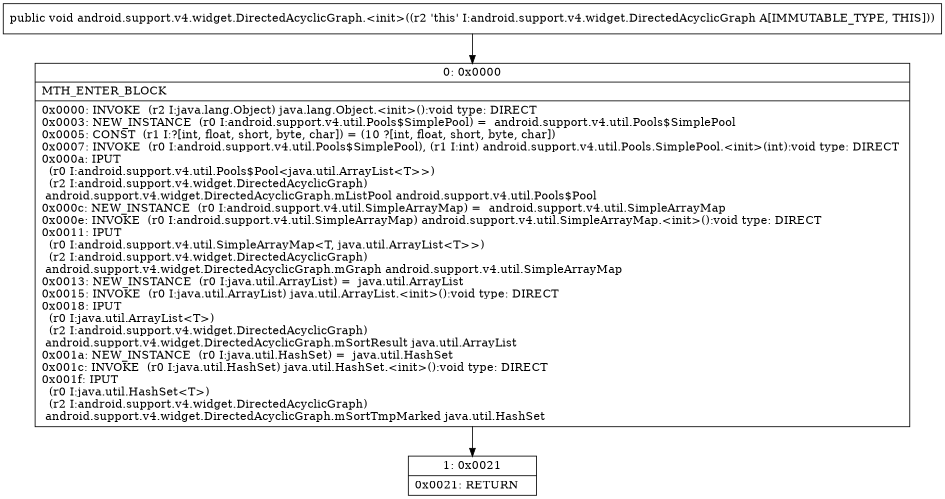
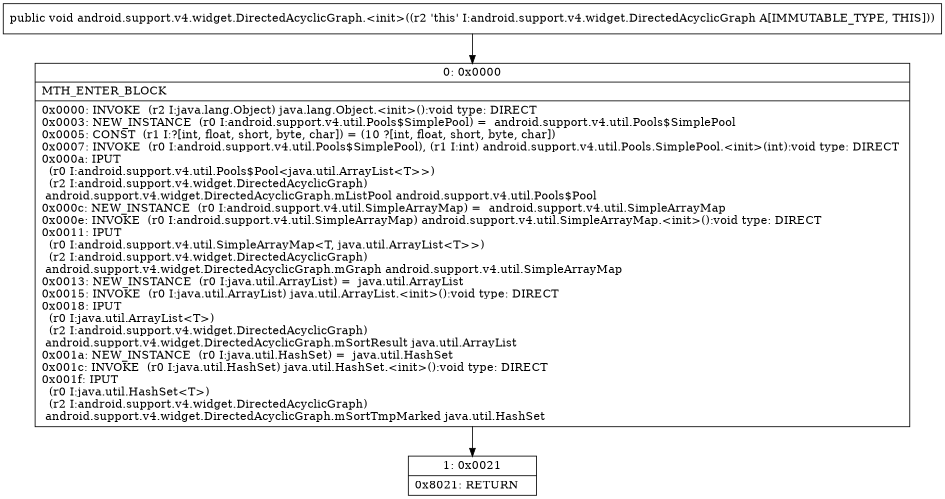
(472, 485) -> (472, 485)
